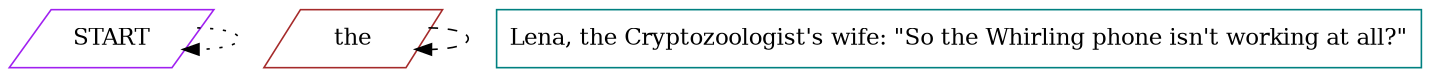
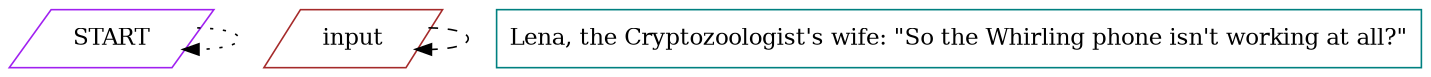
(353, 39) -> (353, 39)
